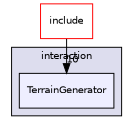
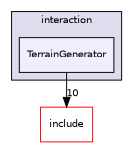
(67, 53) -> (67, 86)
